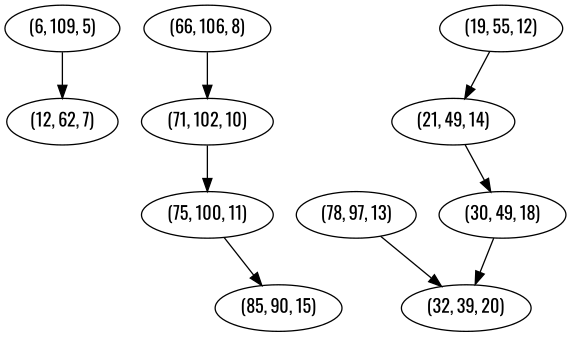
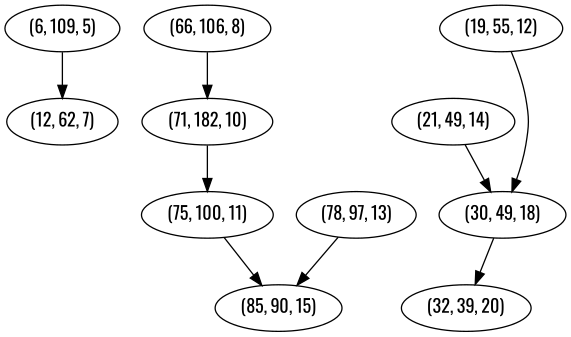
(480, 69) -> (528, 115)
(207, 122) -> (207, 122)
(406, 257) -> (322, 256)
